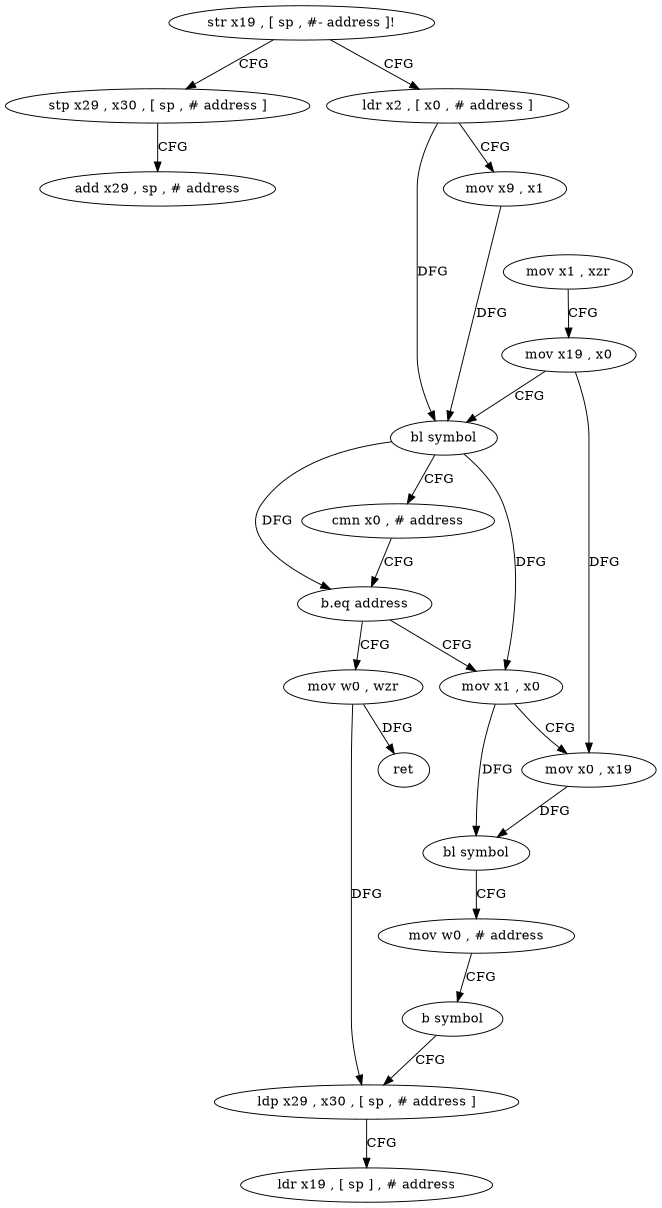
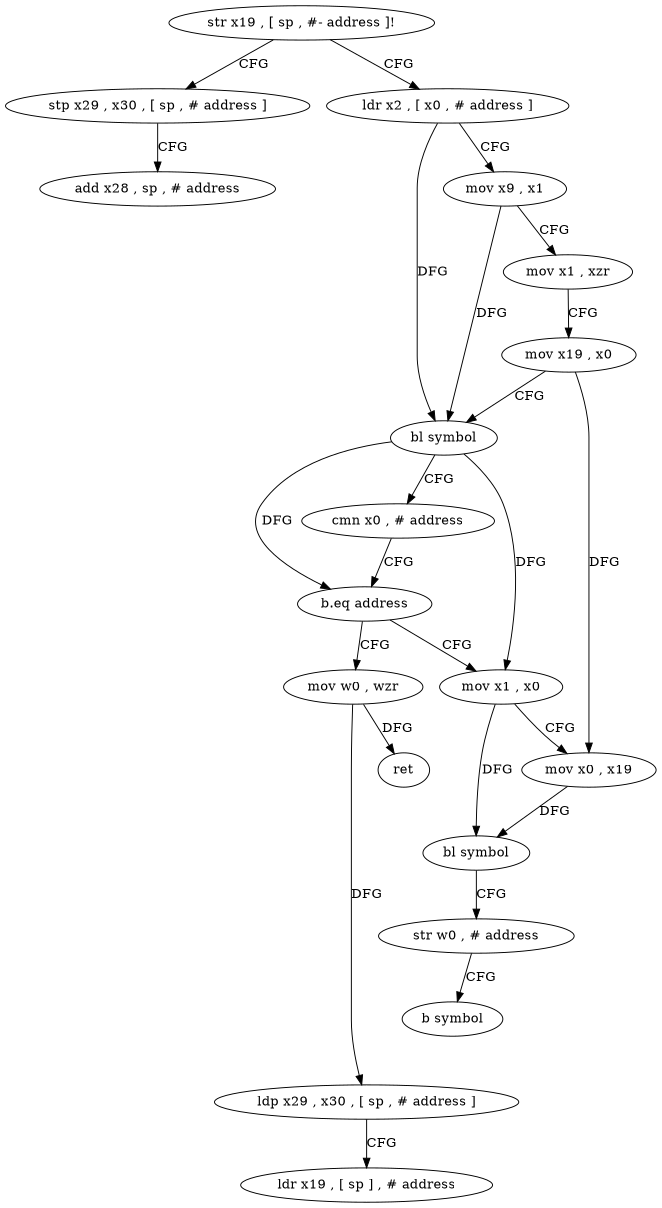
(158, 189) -> (158, 189)
none -> (533, 227)
(476, 936) -> (476, 936)
(413, 1057) -> none
